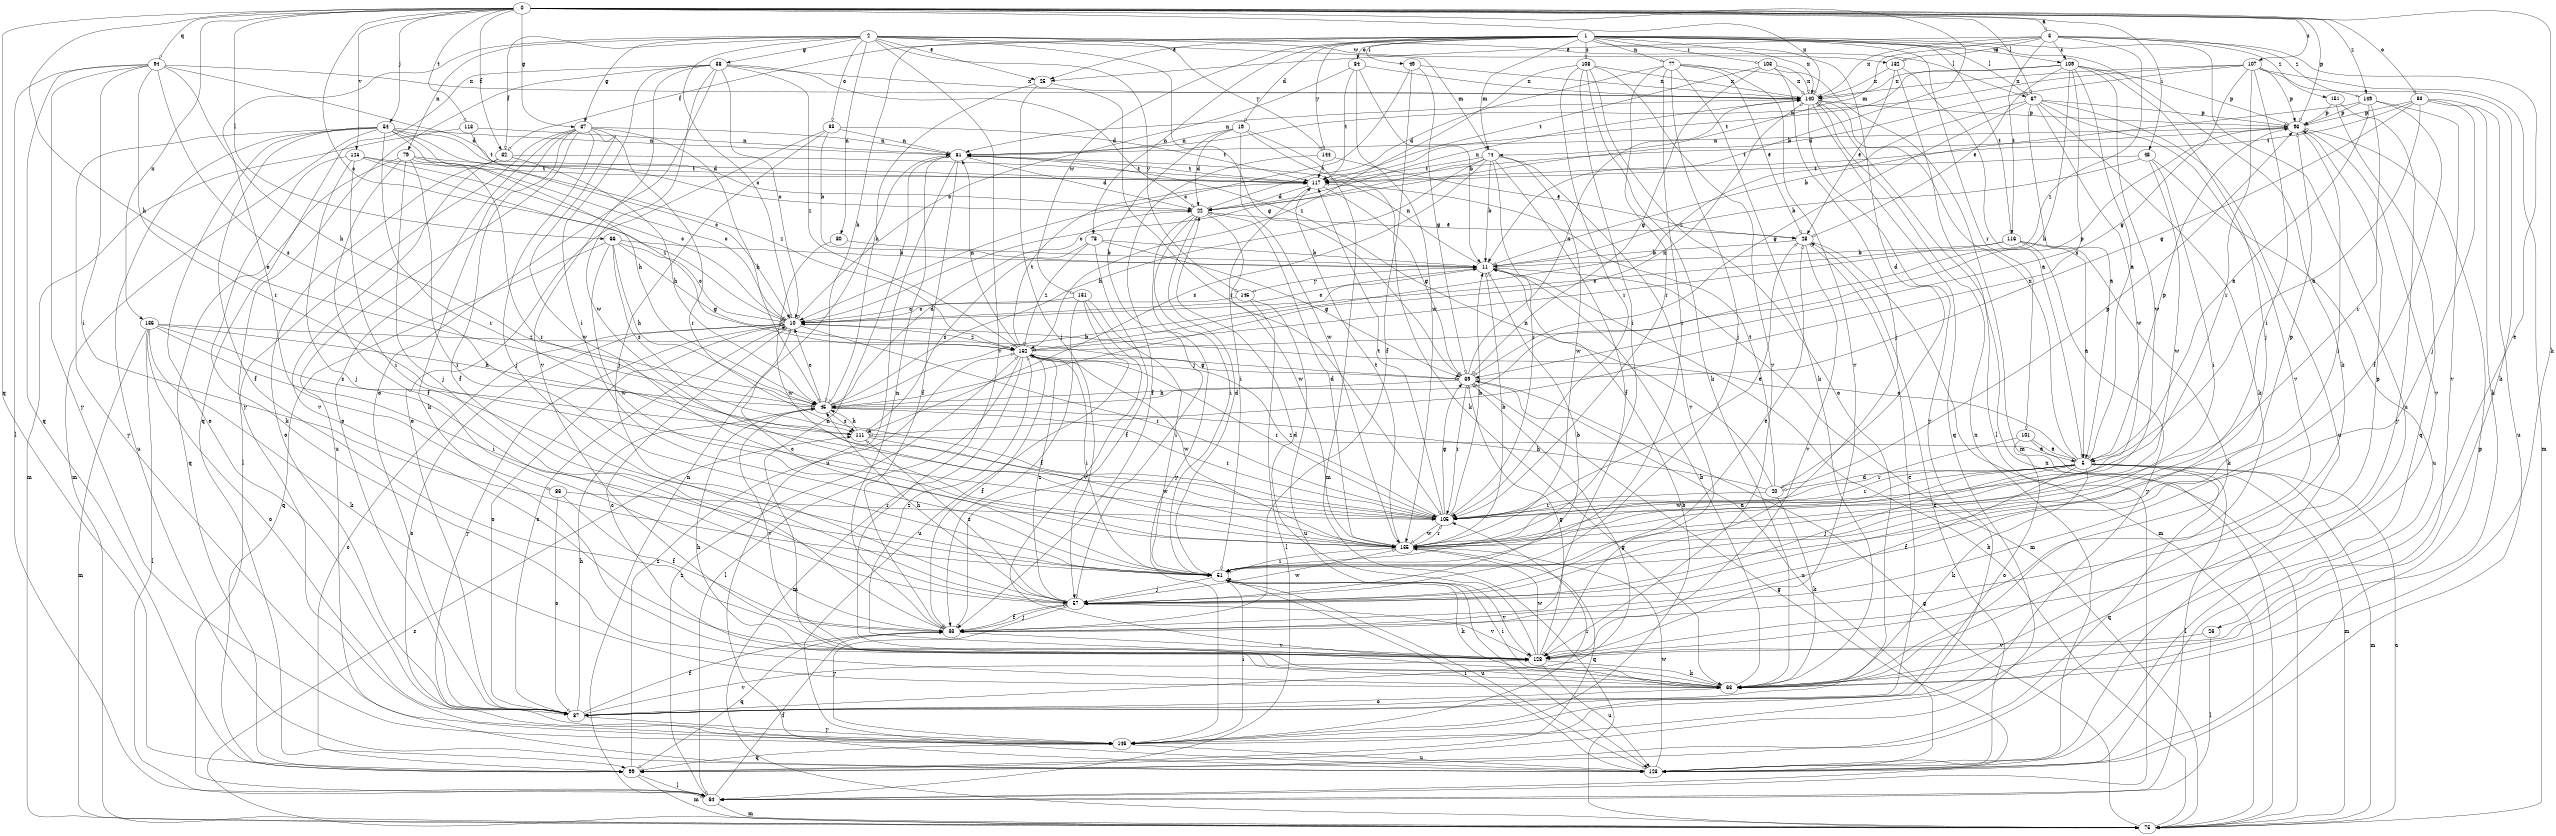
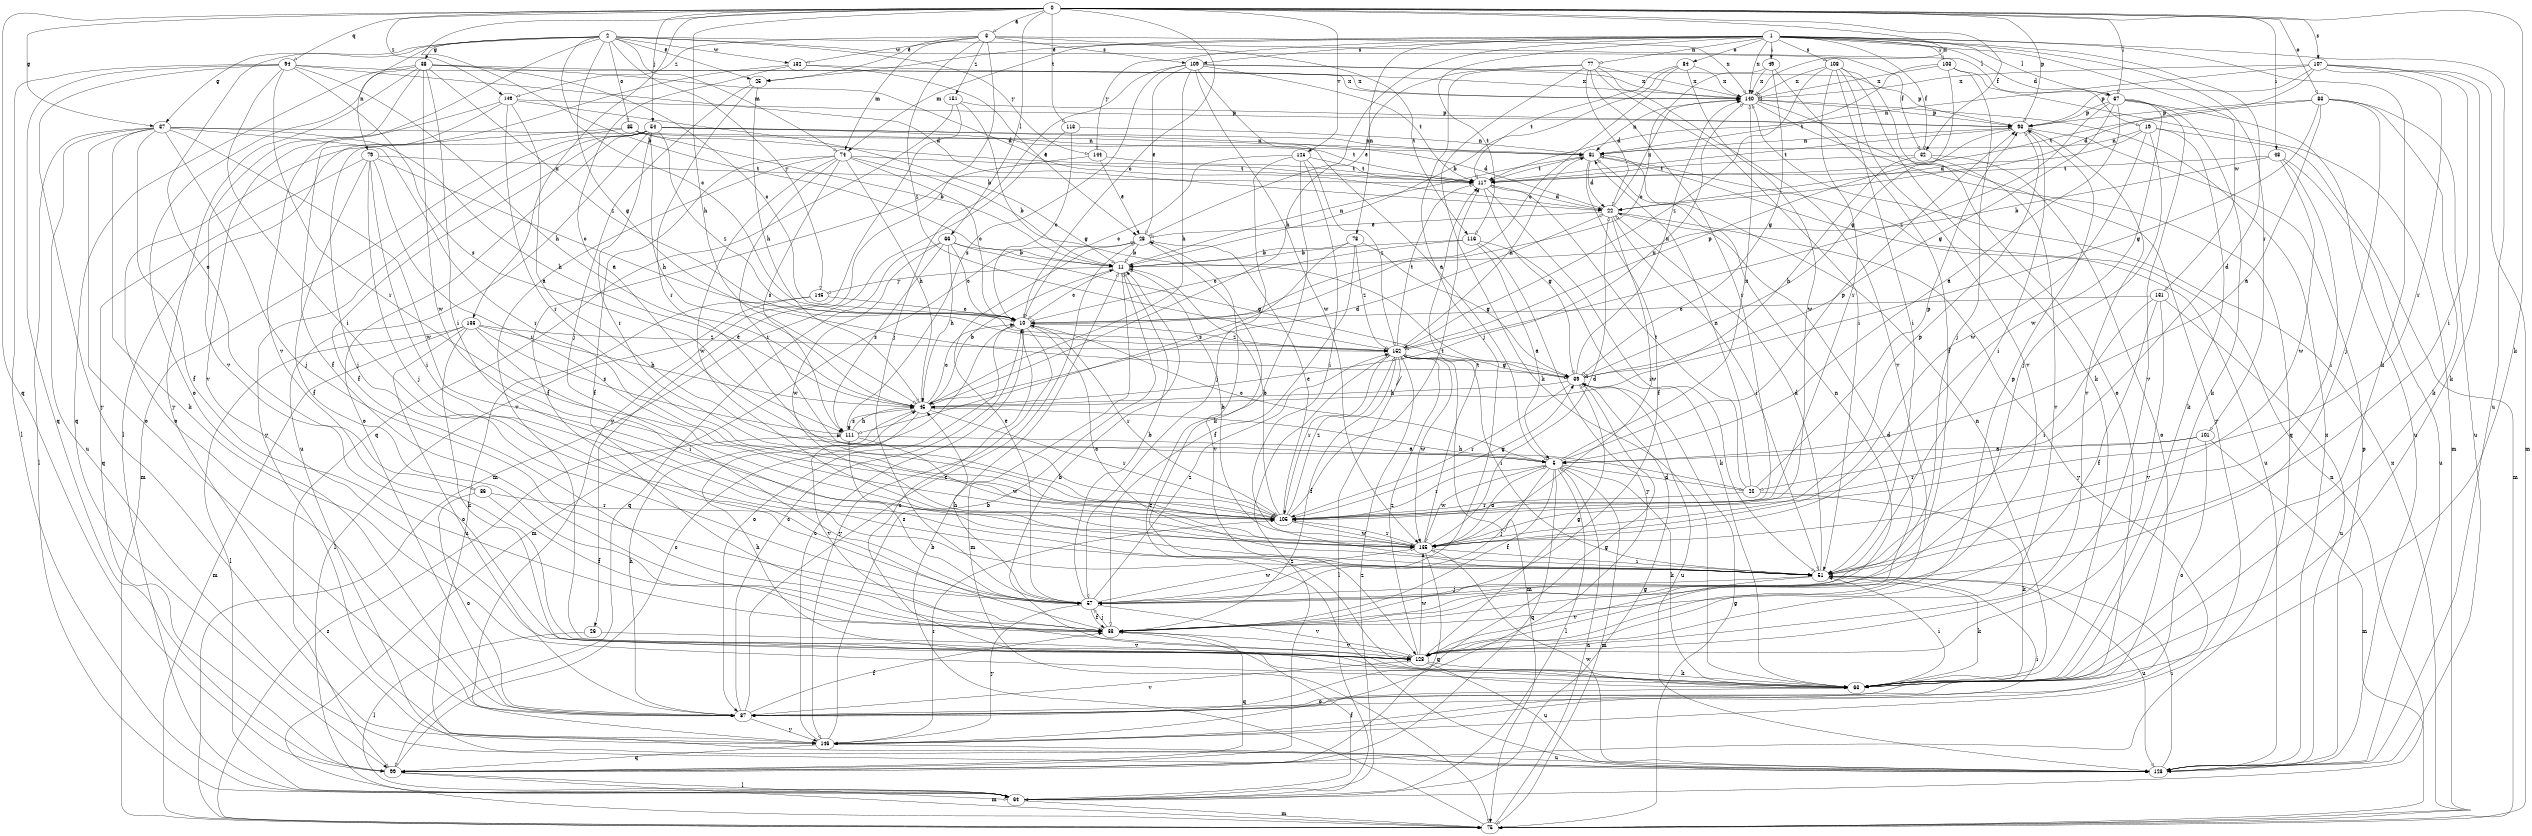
(839, 239) -> none
(1903, 291) -> (1288, 269)
